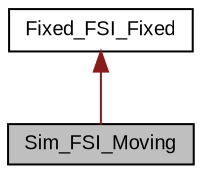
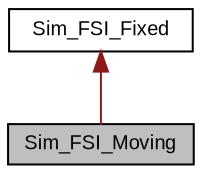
(101, 30) -> (101, 30)
